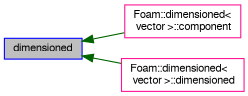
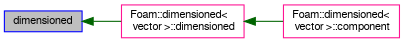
(109, 36) -> (269, 21)
